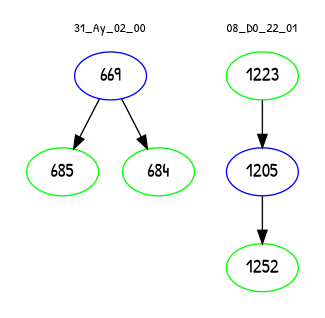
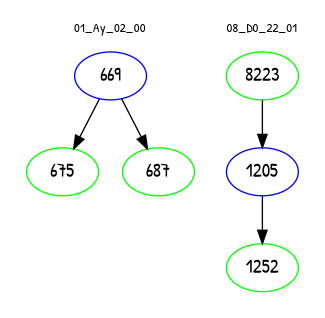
(111, 29) -> (111, 29)
(262, 76) -> (262, 76)
(63, 172) -> (63, 172)
(159, 172) -> (159, 172)
